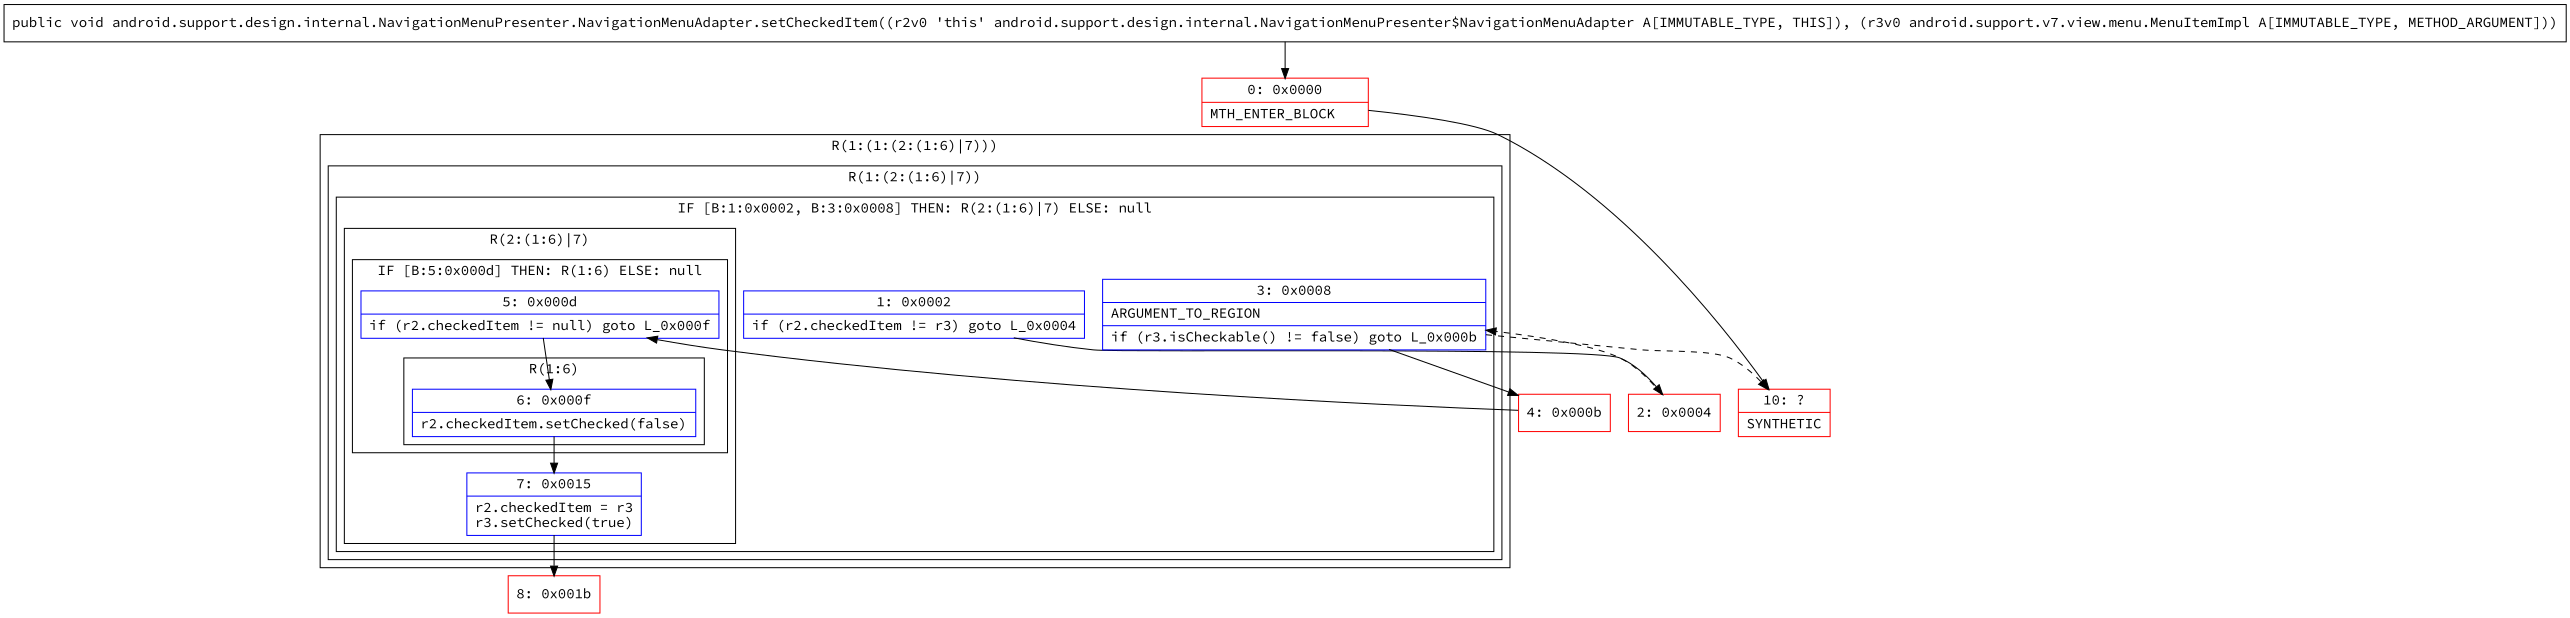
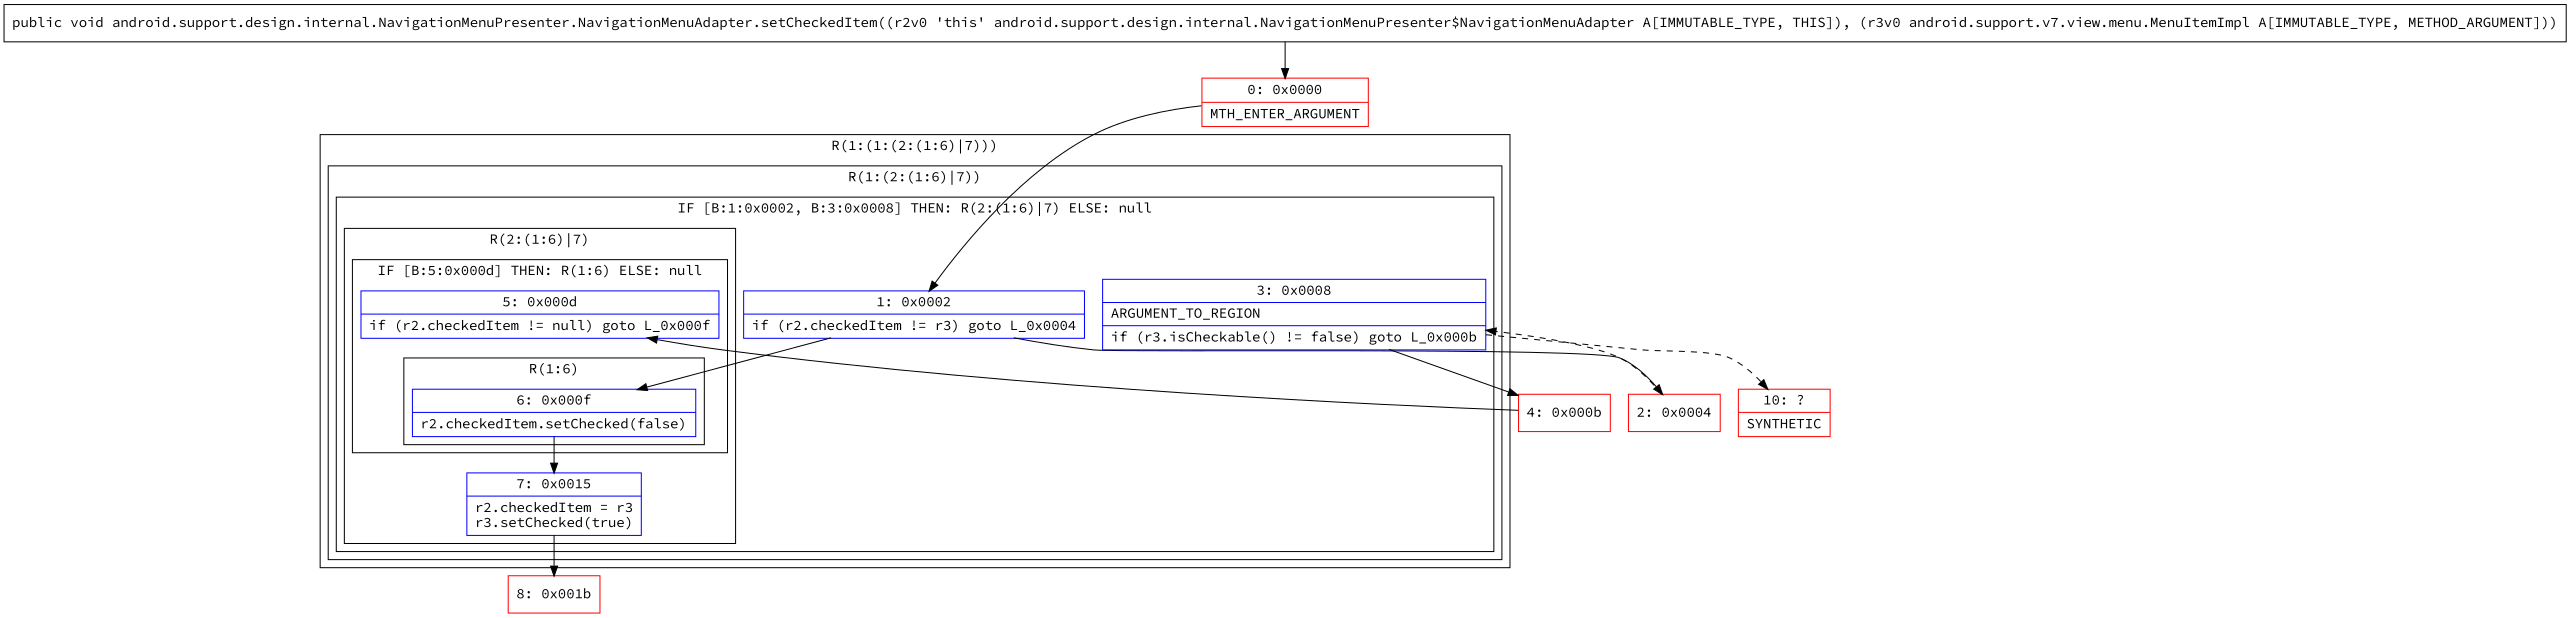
(1273, 114) -> (1285, 114)
(1595, 199) -> (1055, 159)
(547, 364) -> (744, 361)
